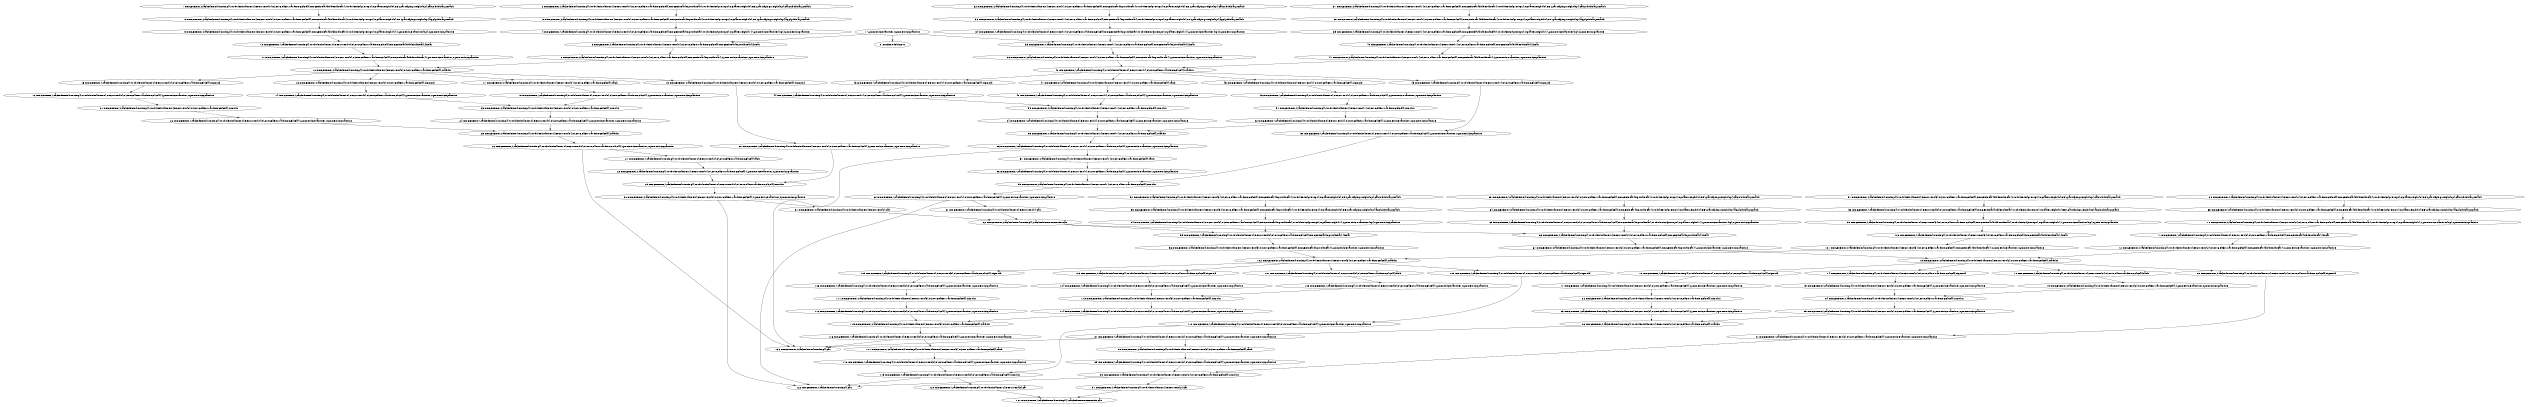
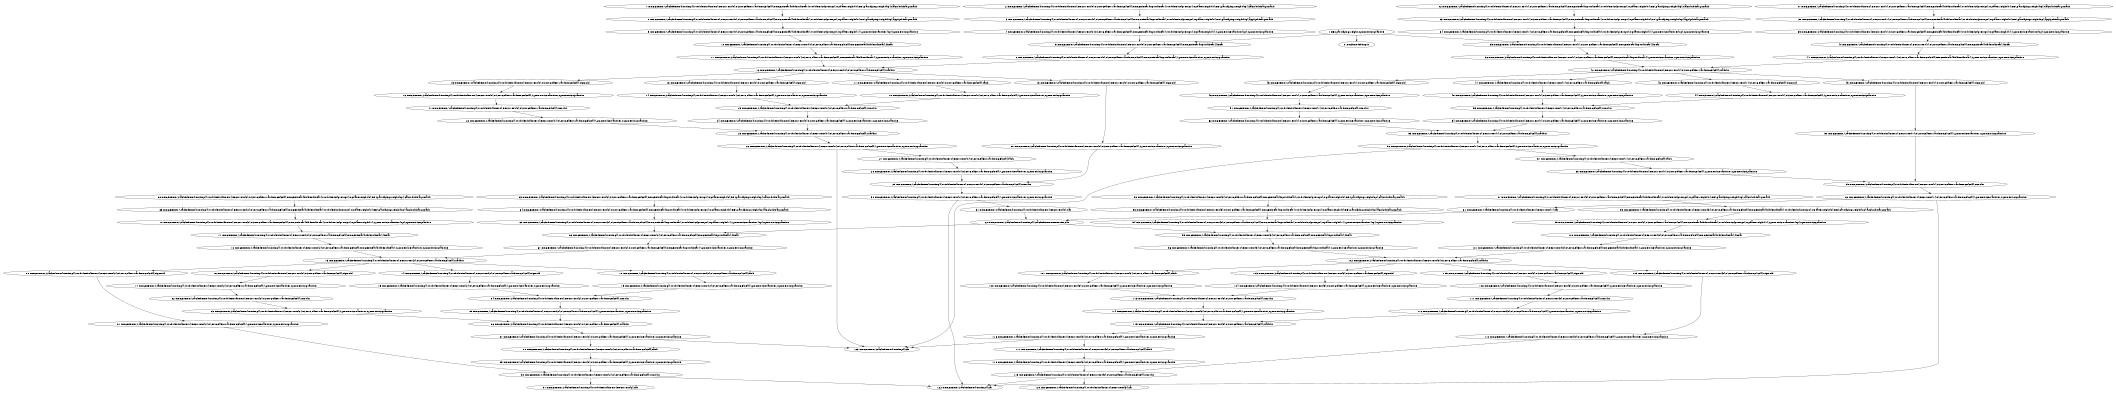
(892, 32) -> (1357, 32)
(1059, 400) -> none
